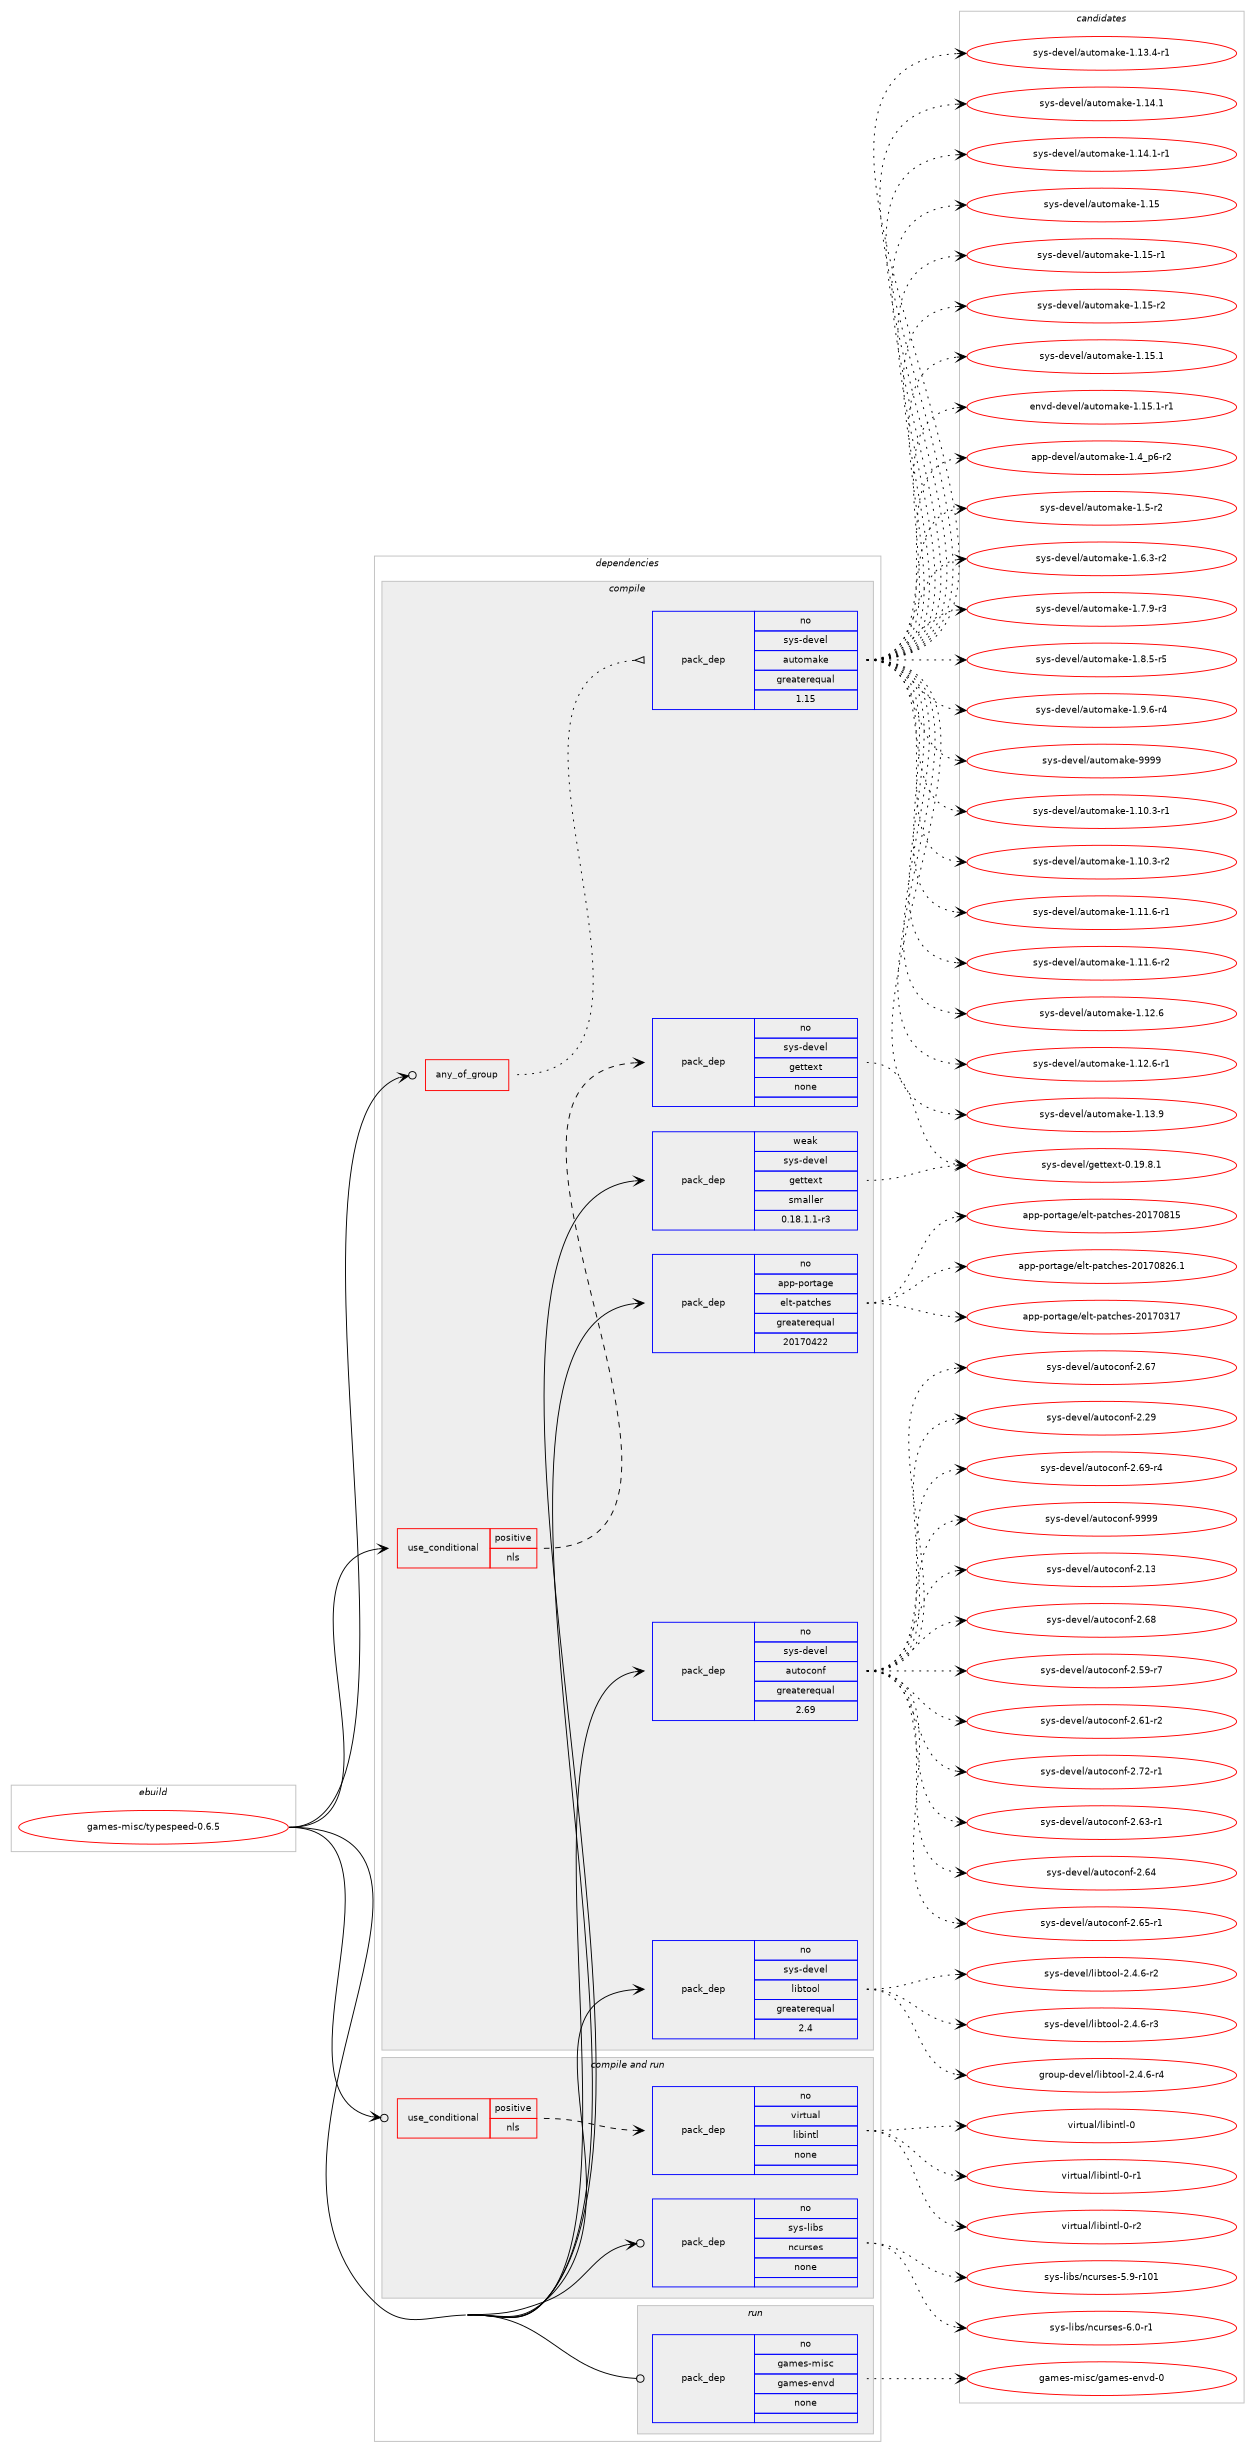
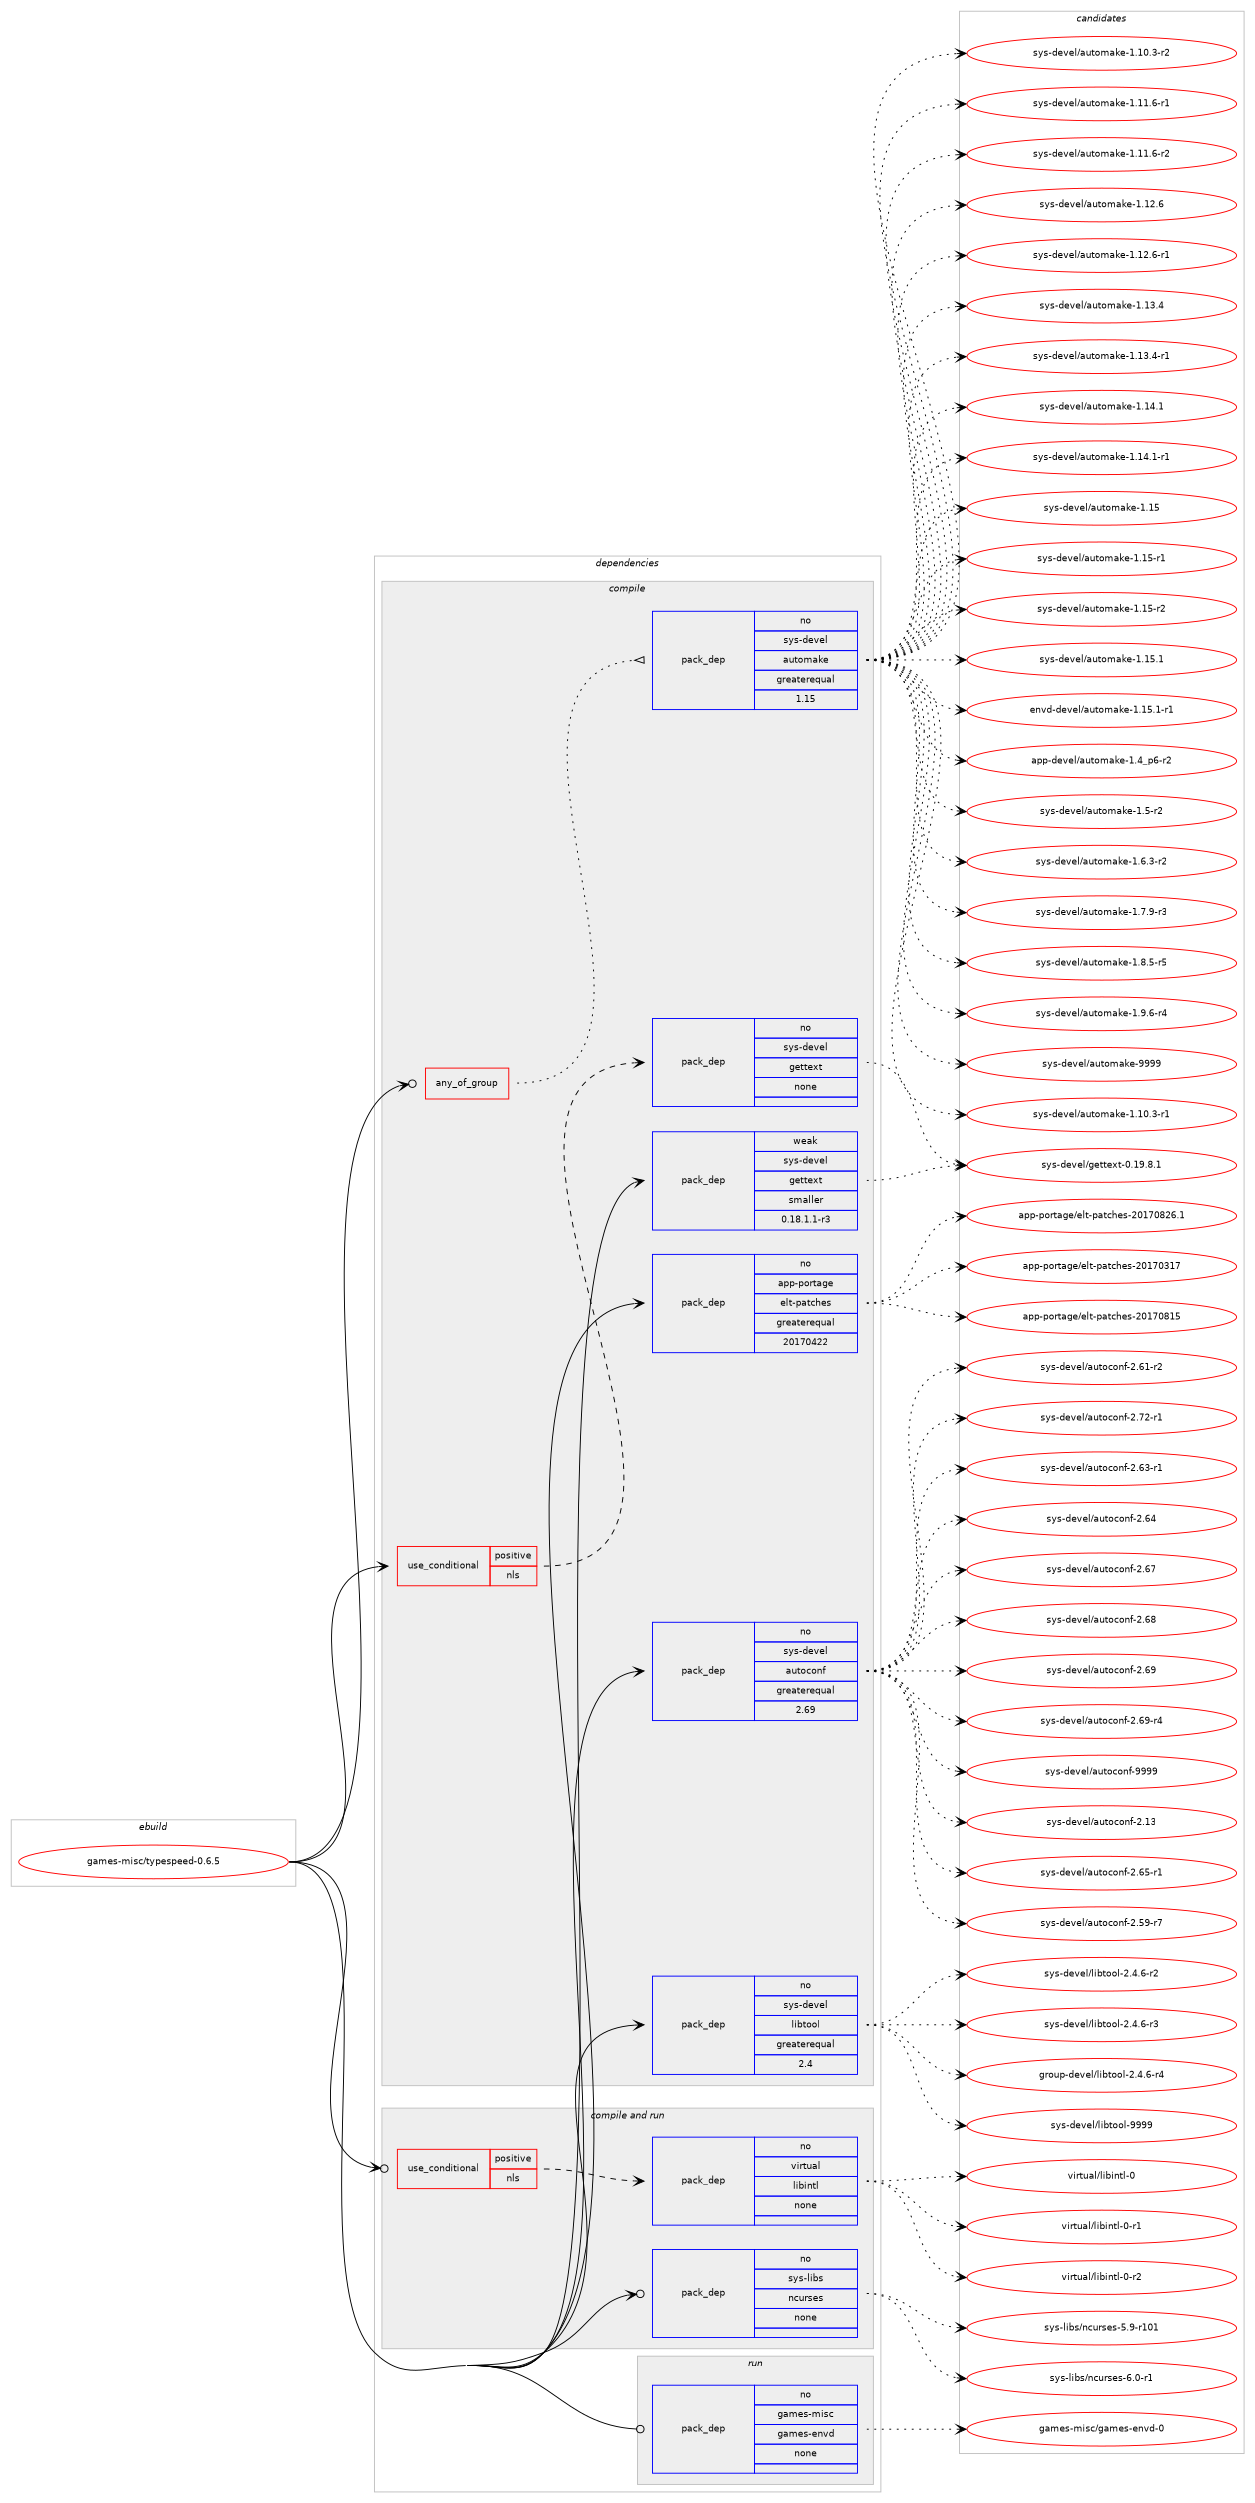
(1102, 1115) -> (1102, 306)
(1102, 1418) -> (1102, 1671)
none -> (1102, 2126)
